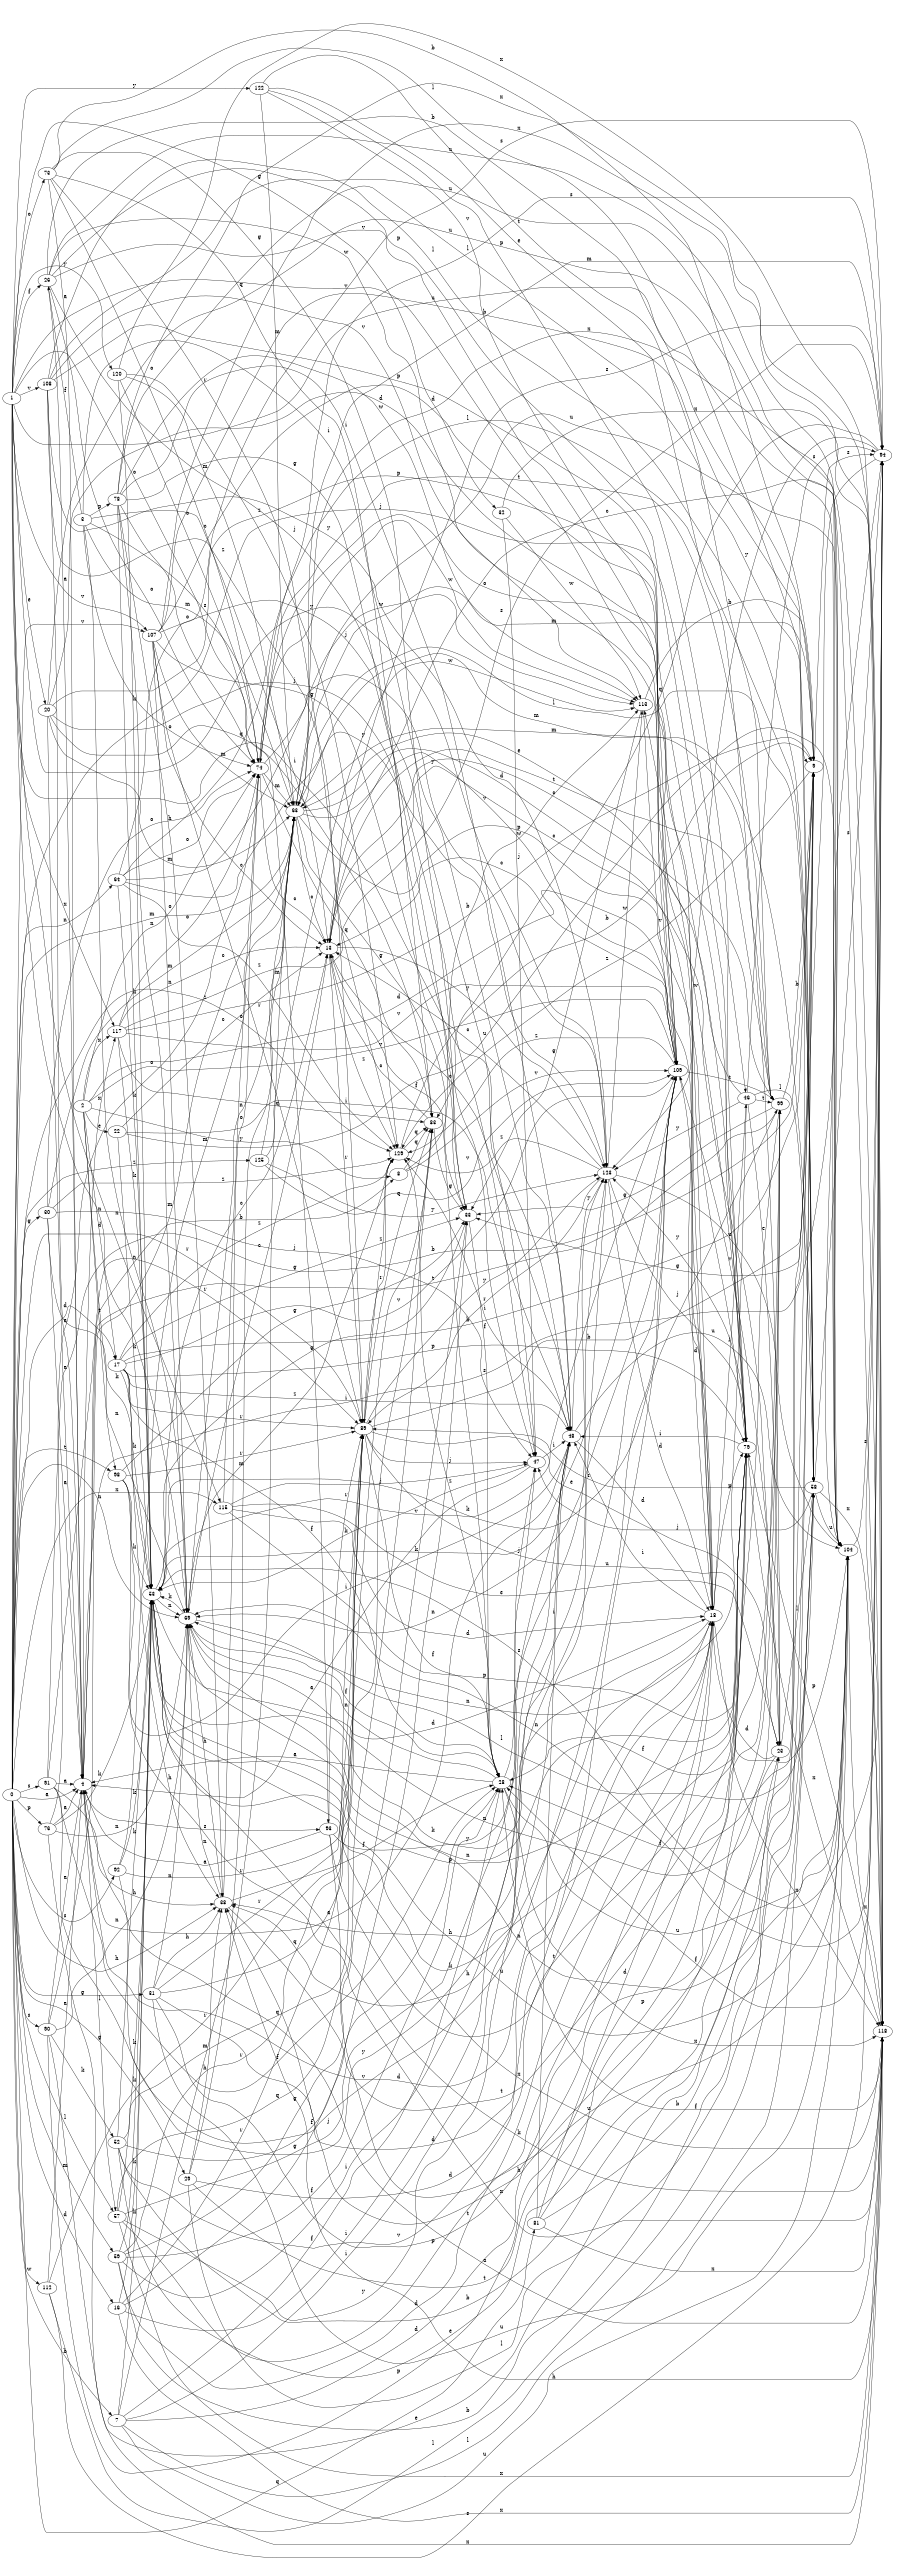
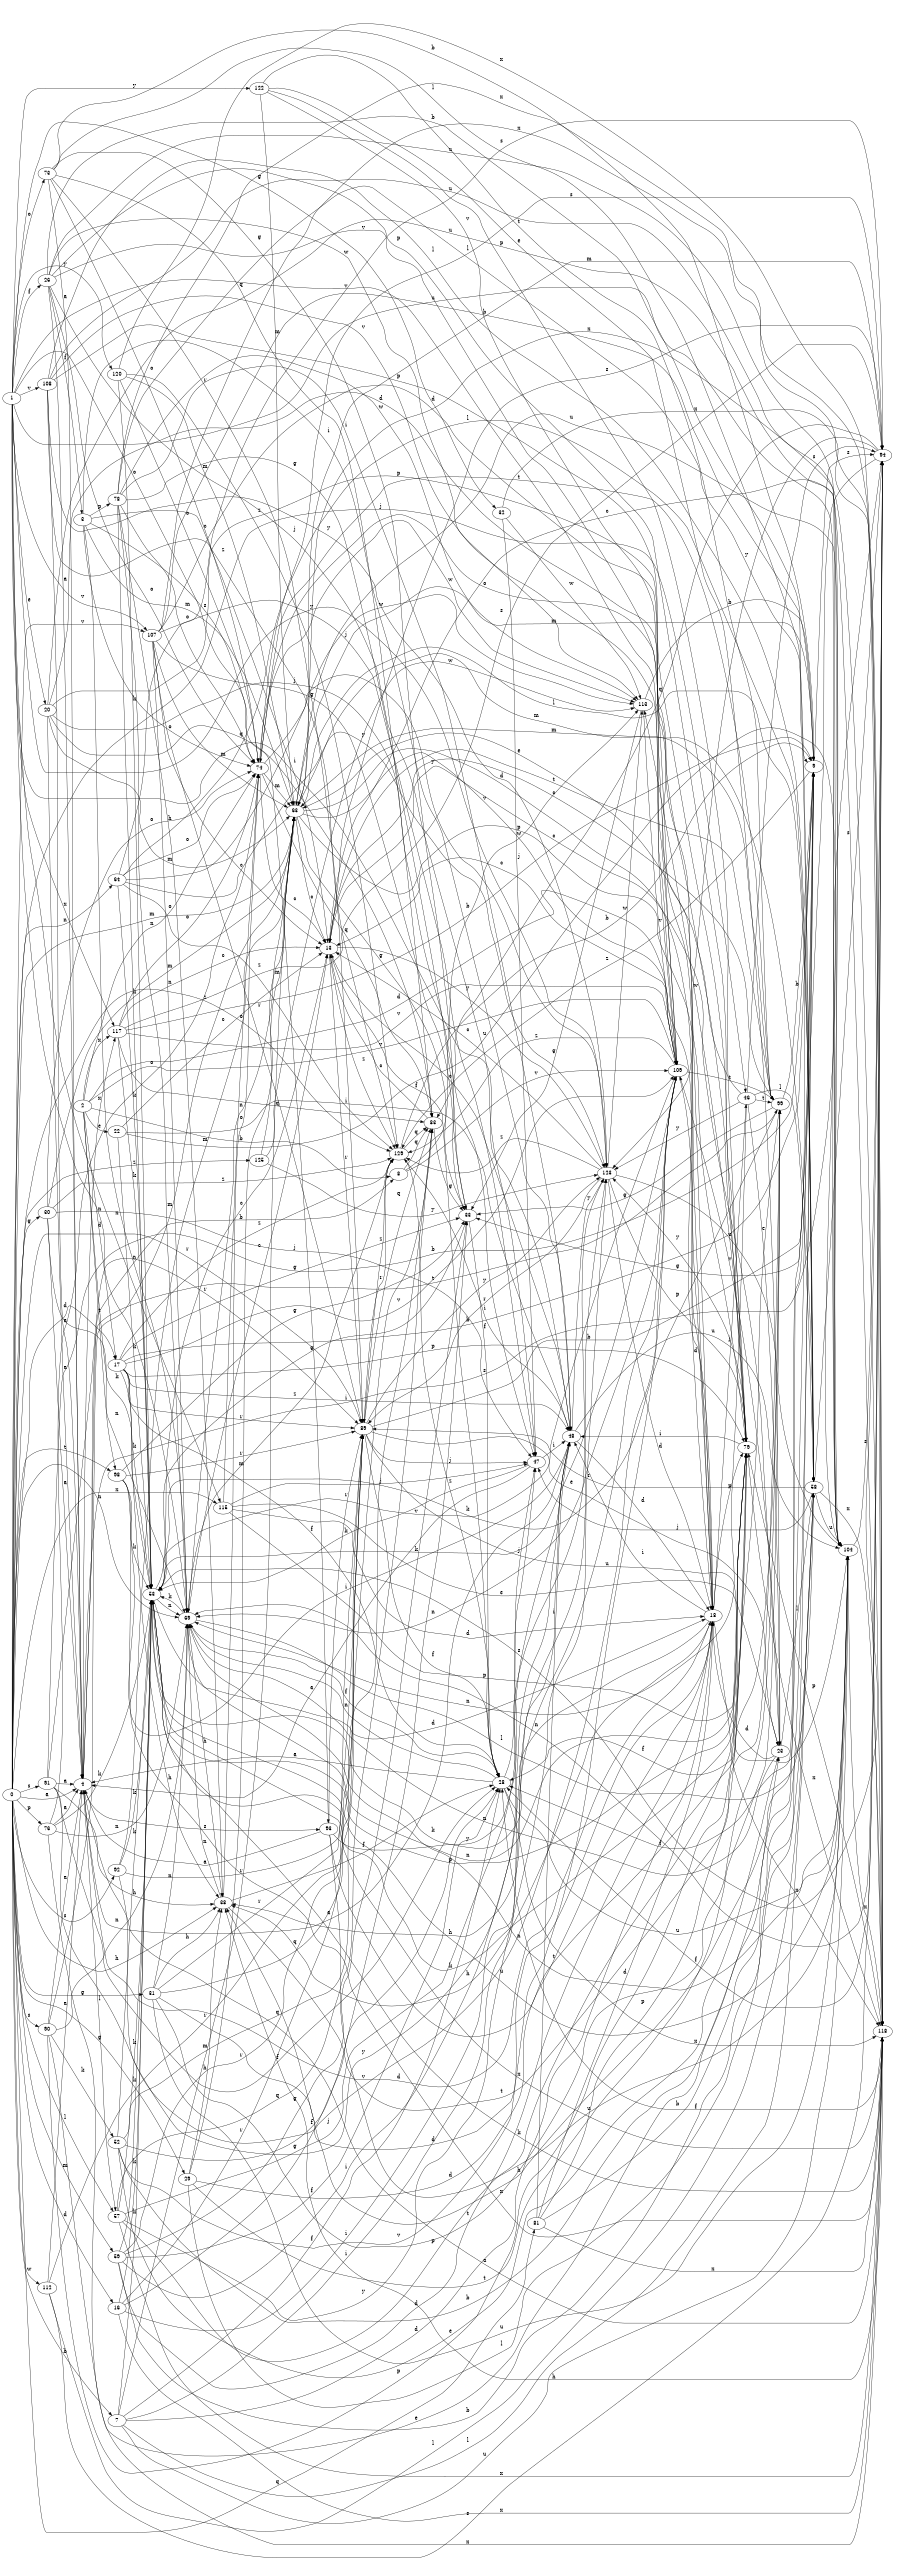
(65, 402) -> (71, 415)
(241, 1139) -> (241, 1139)
(472, 1175) -> none
(678, 1295) -> (678, 1295)
